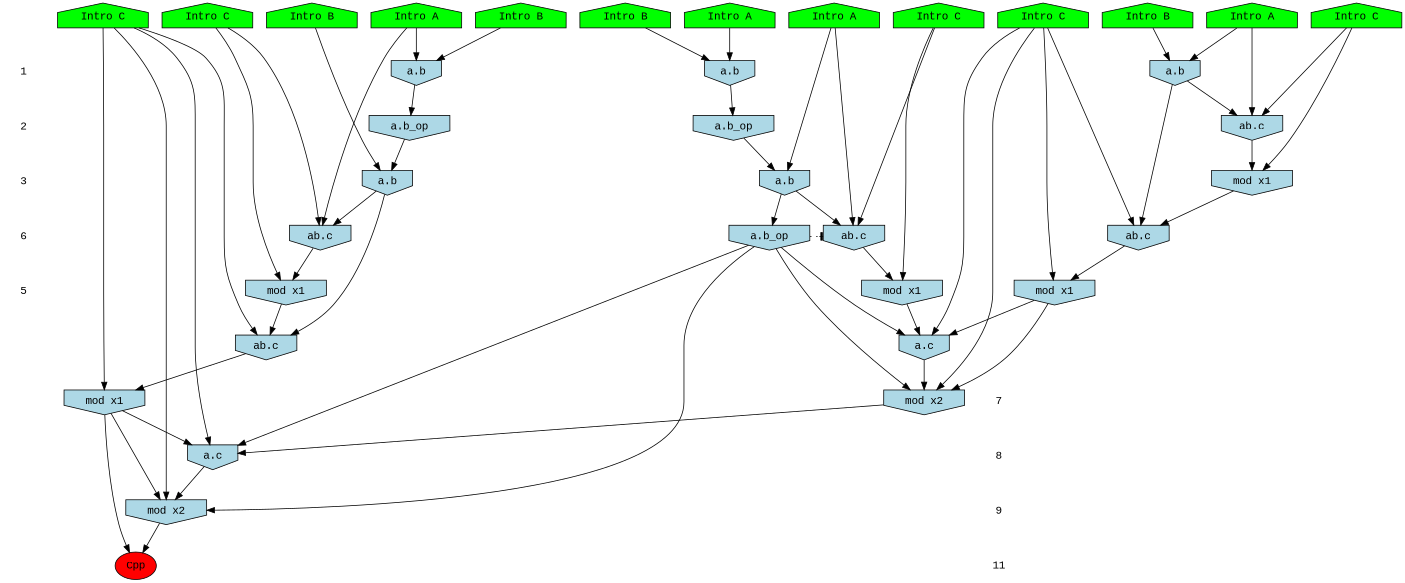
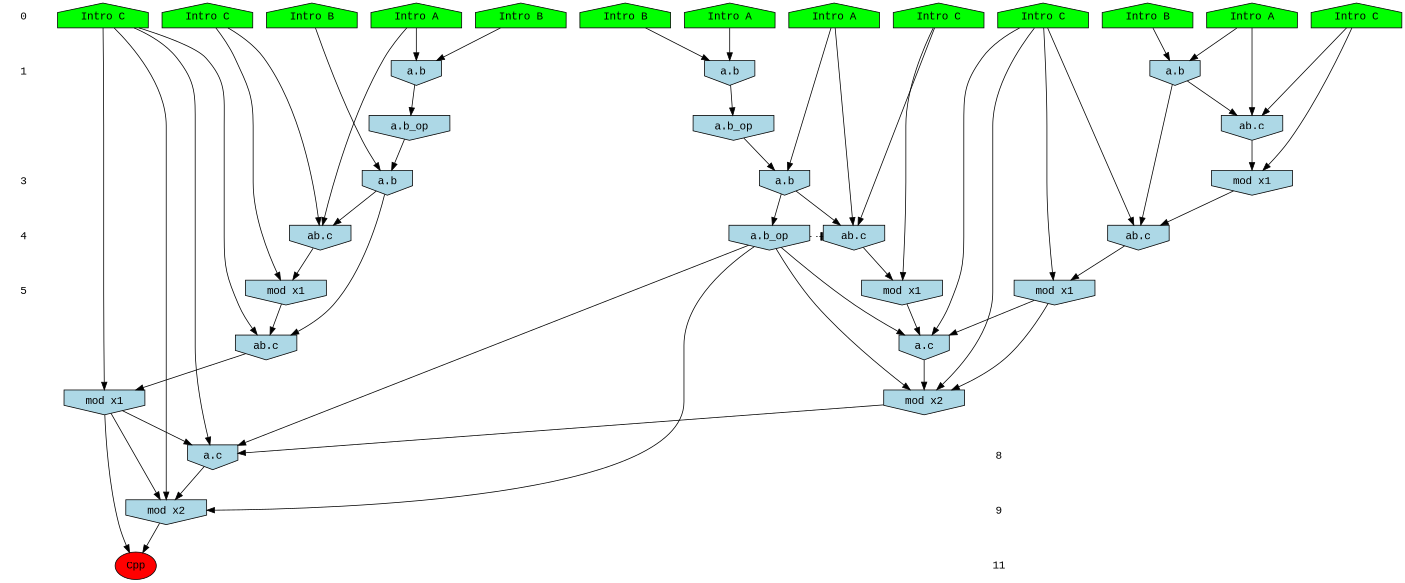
none -> (24, 17)
(24, 127) -> none
(24, 236) -> (24, 236)
(999, 401) -> none
